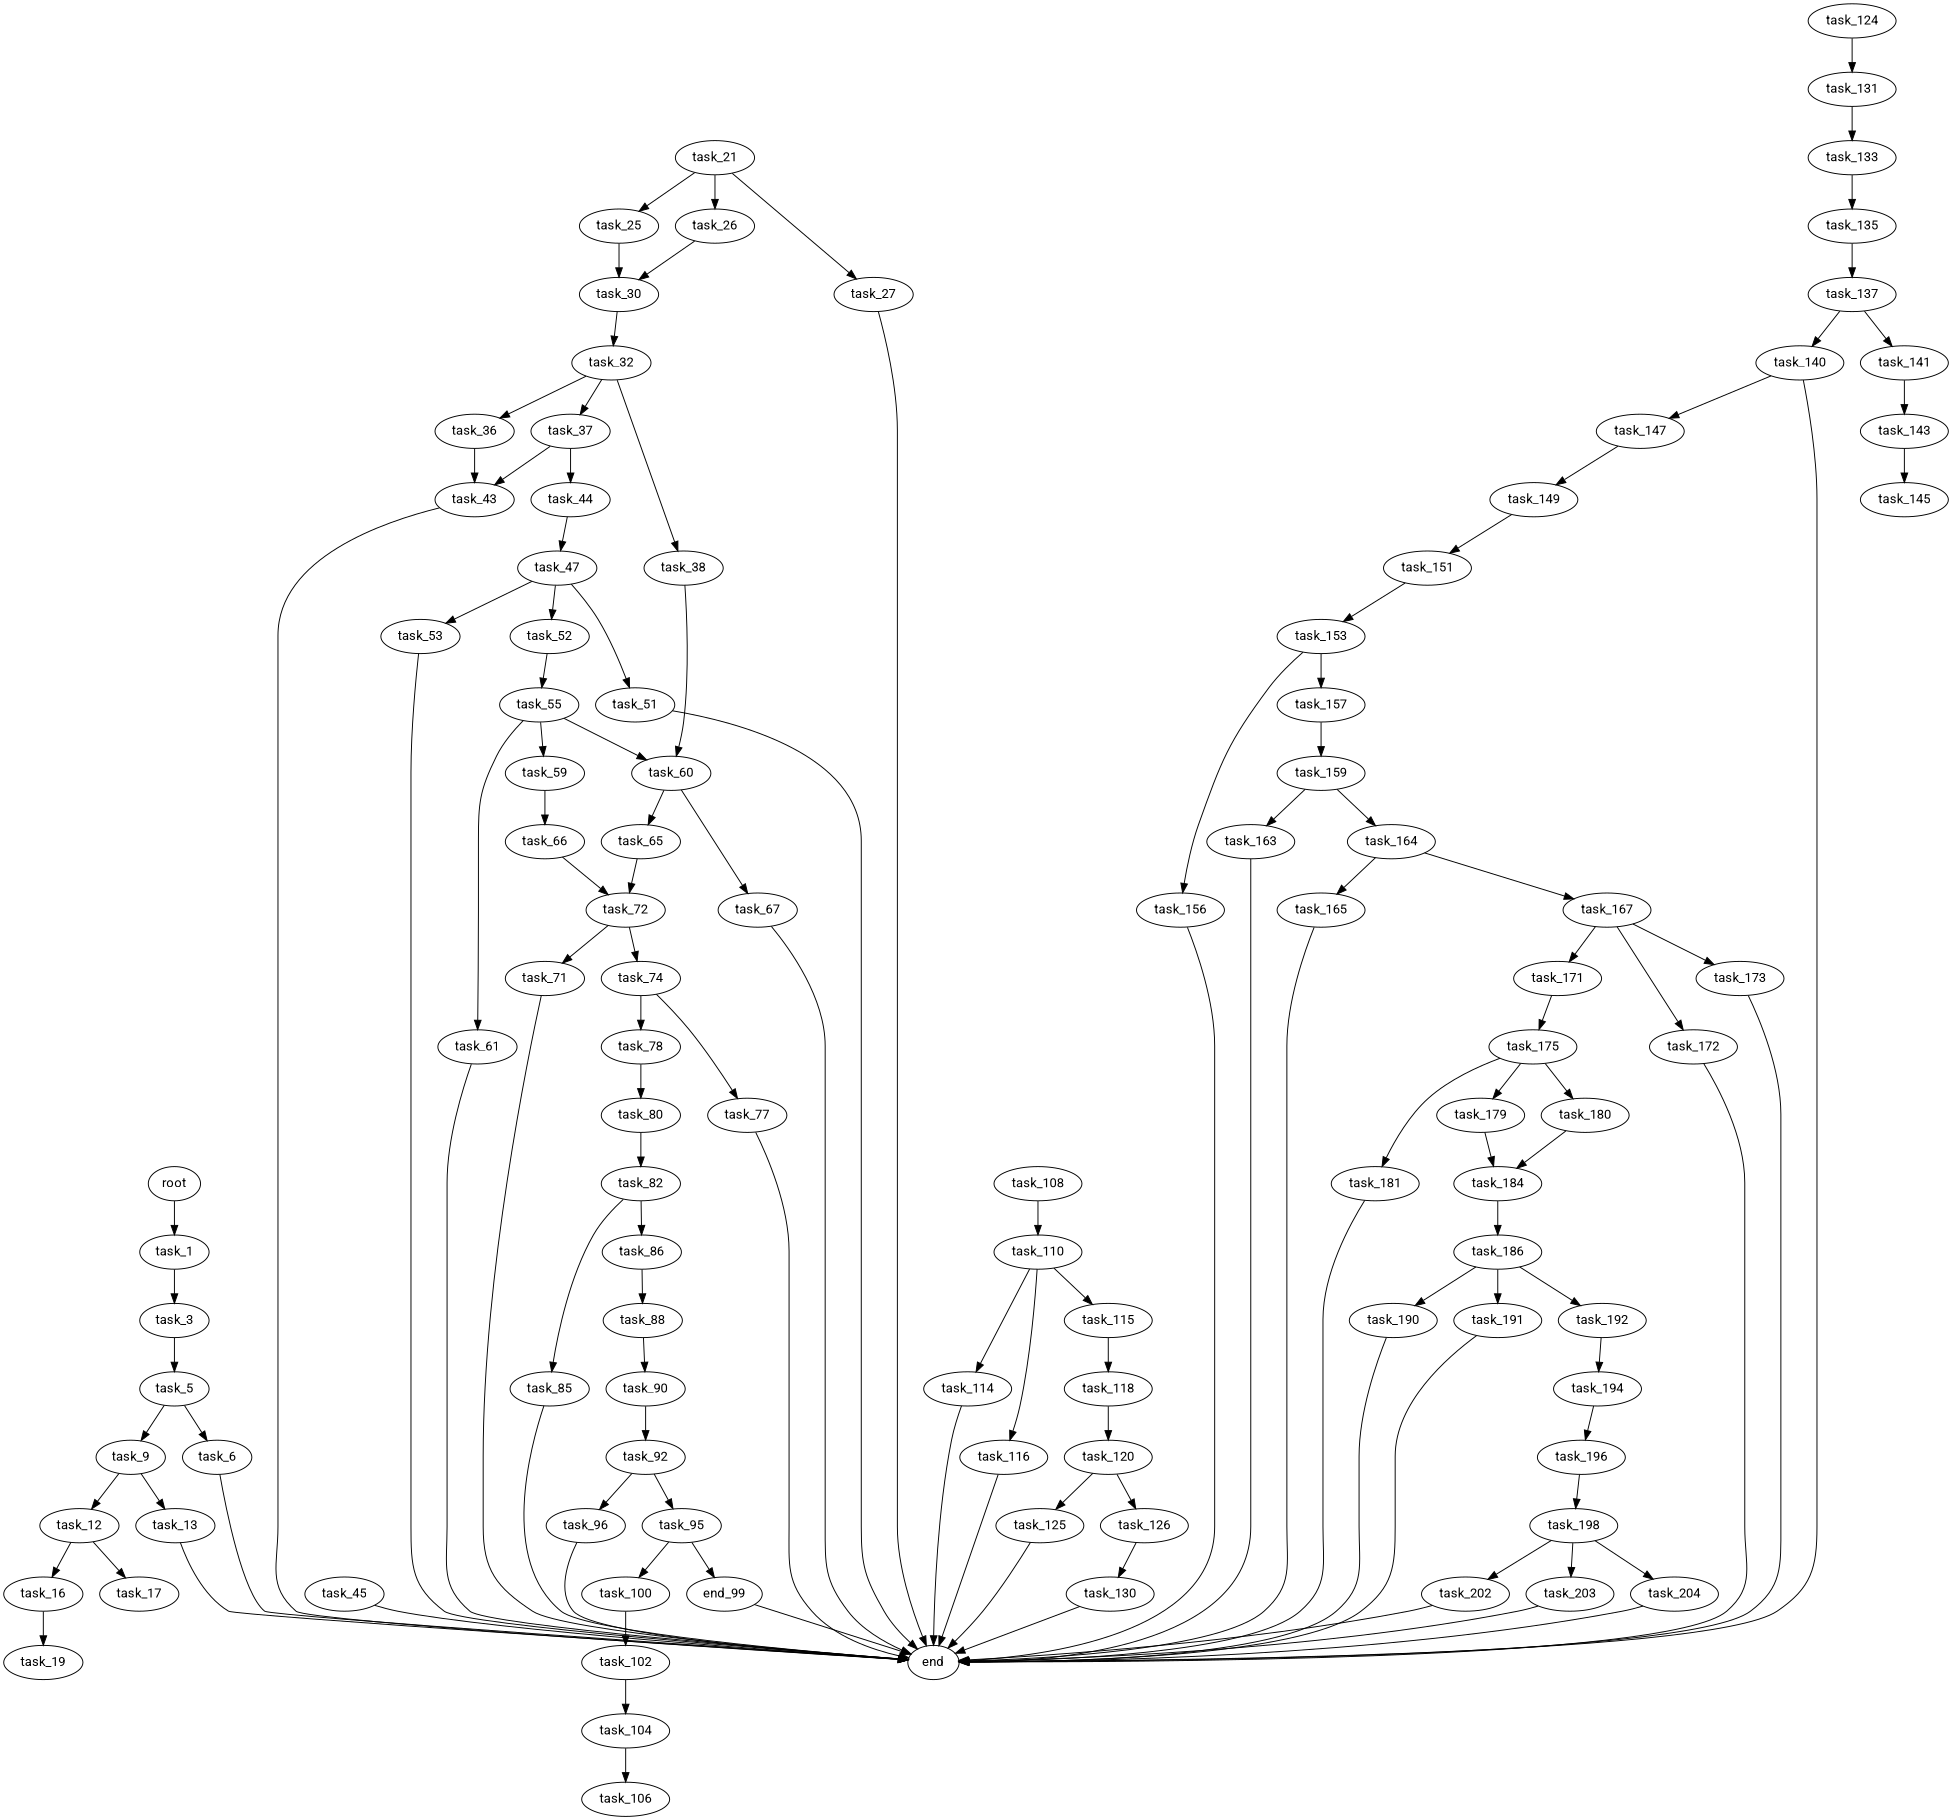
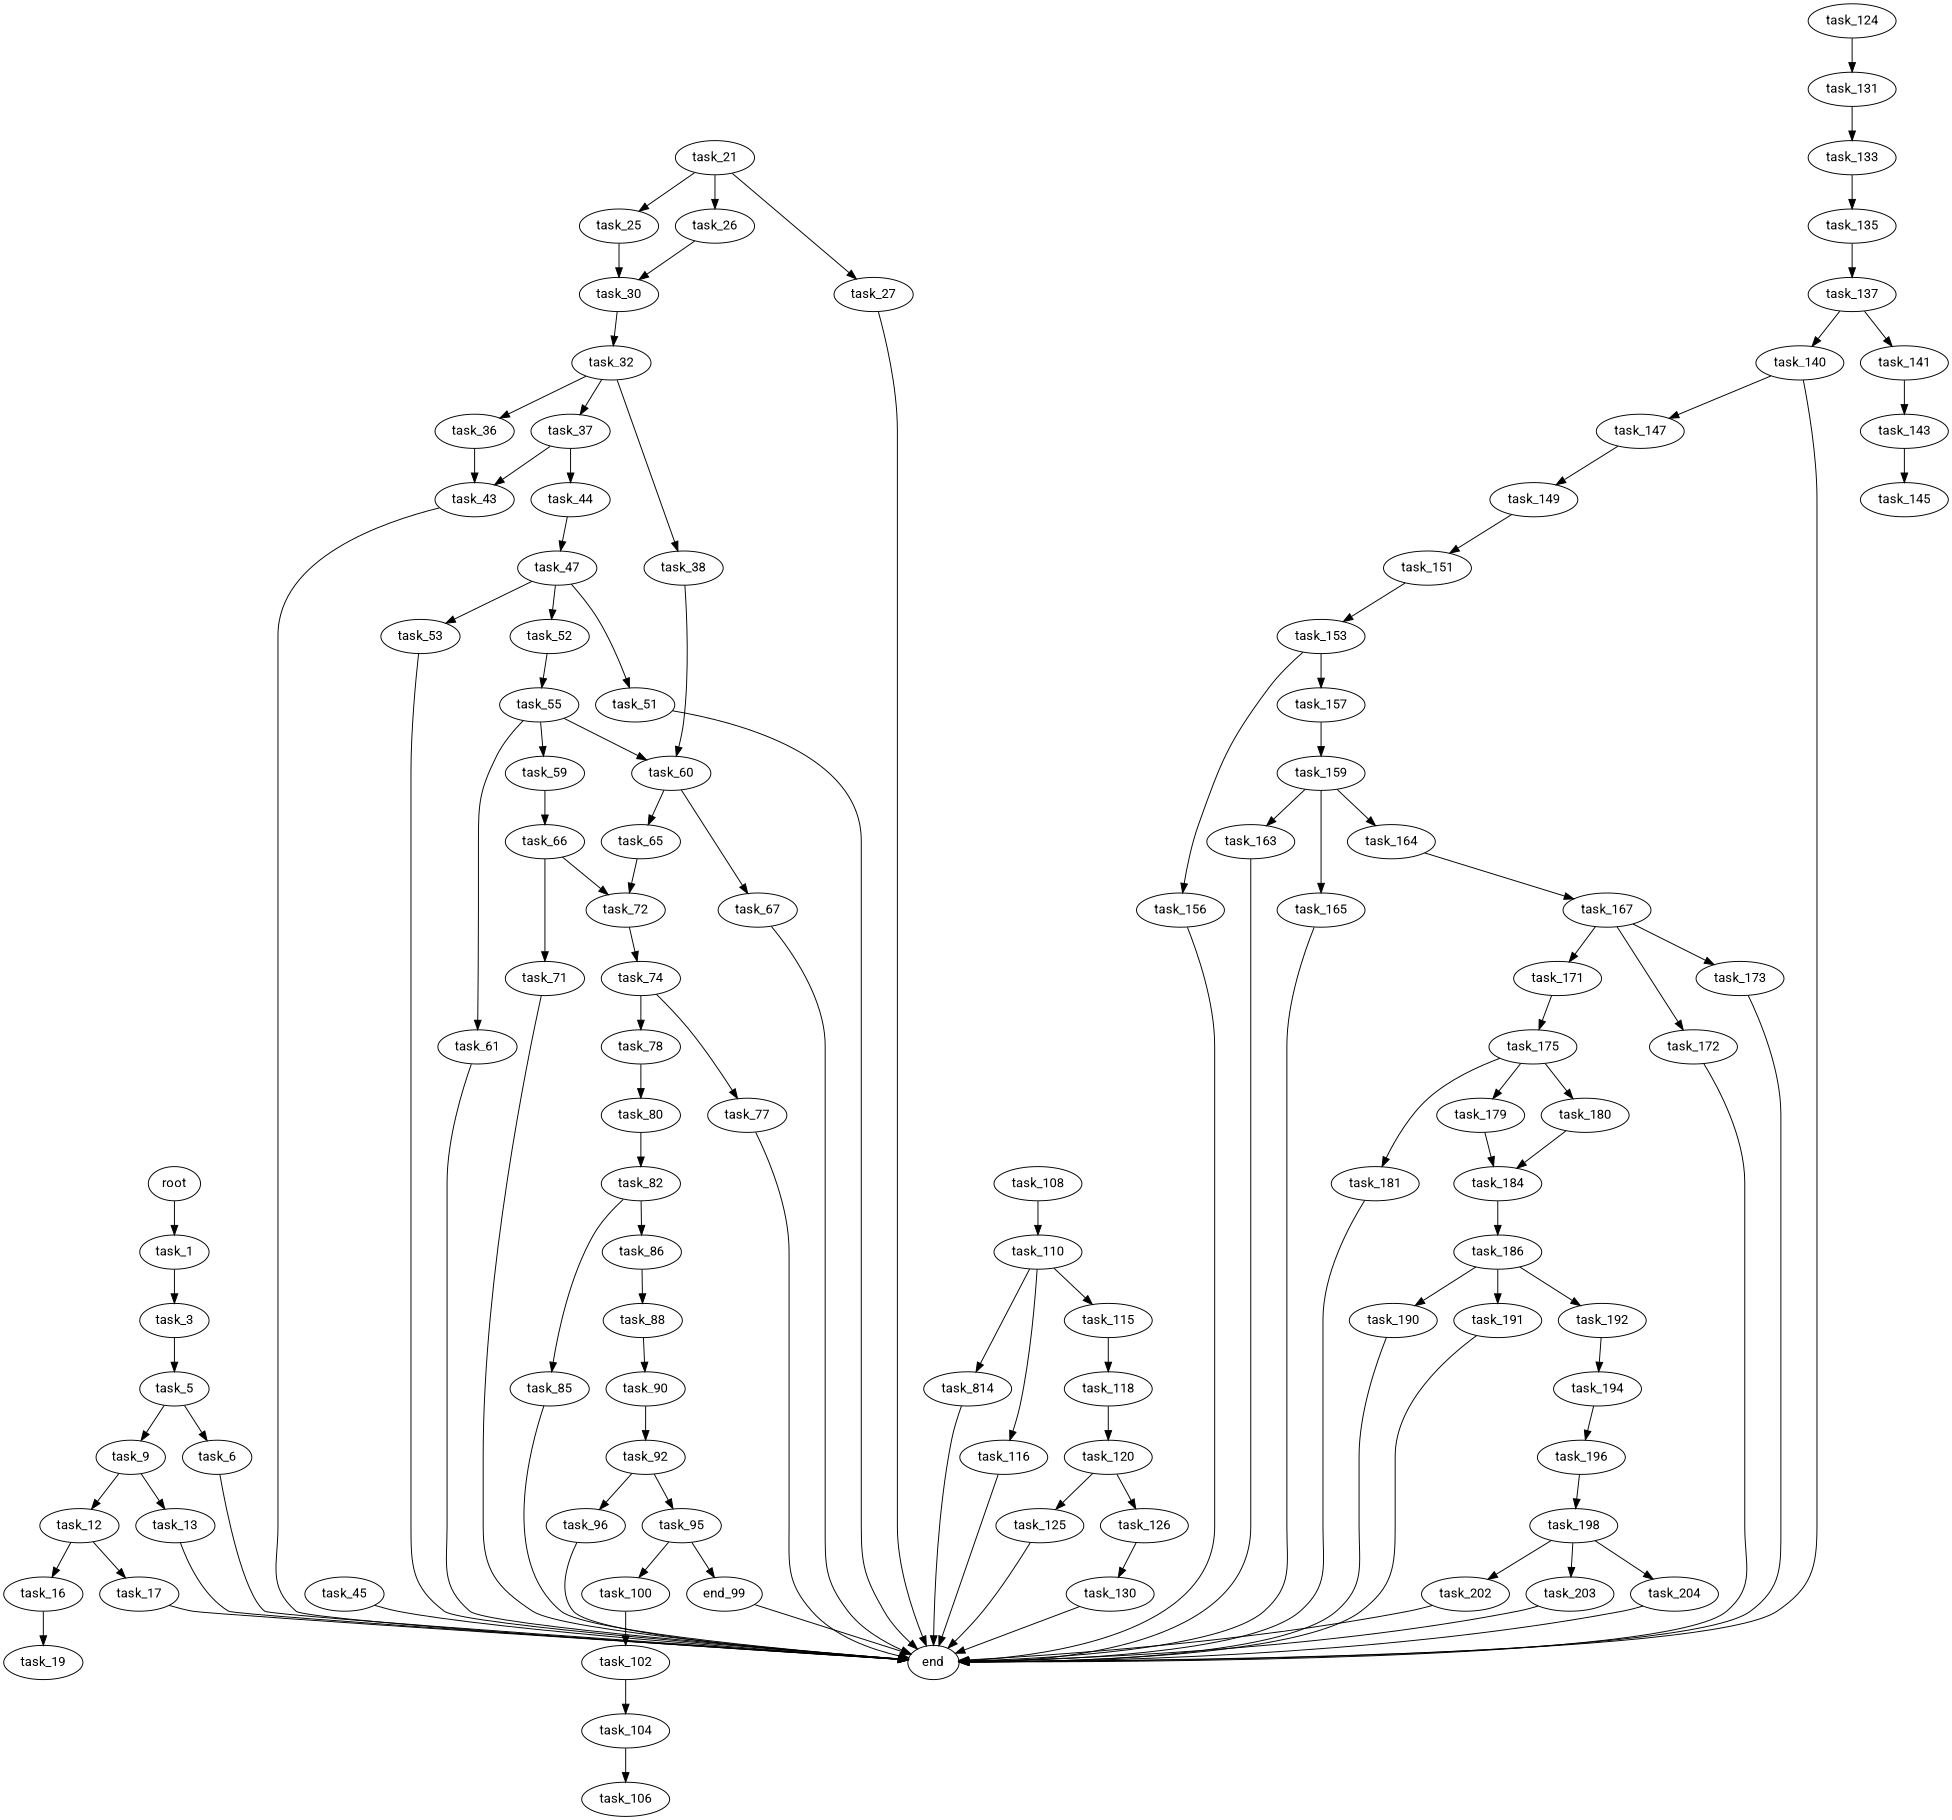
(1360, 873) -> (1321, 837)
(589, 941) -> (545, 905)
(968, 1389) -> (968, 1389)
none -> (533, 1635)
